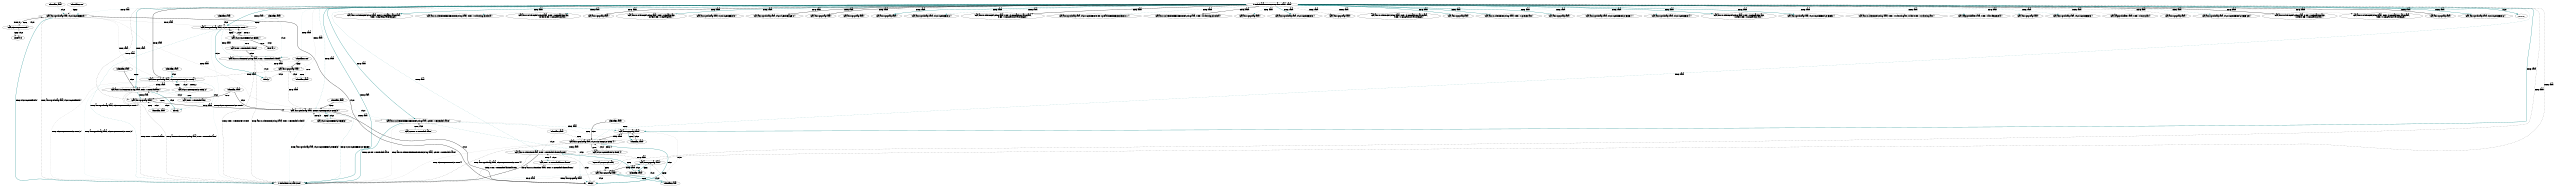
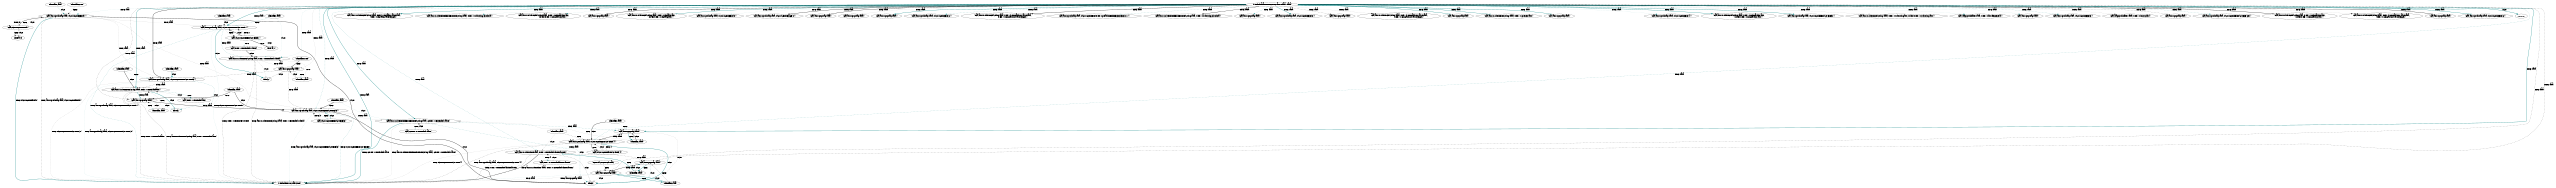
(1609, 16) -> none
(192, 90) -> none
(315, 111) -> (315, 111)
(592, 142) -> (592, 142)
